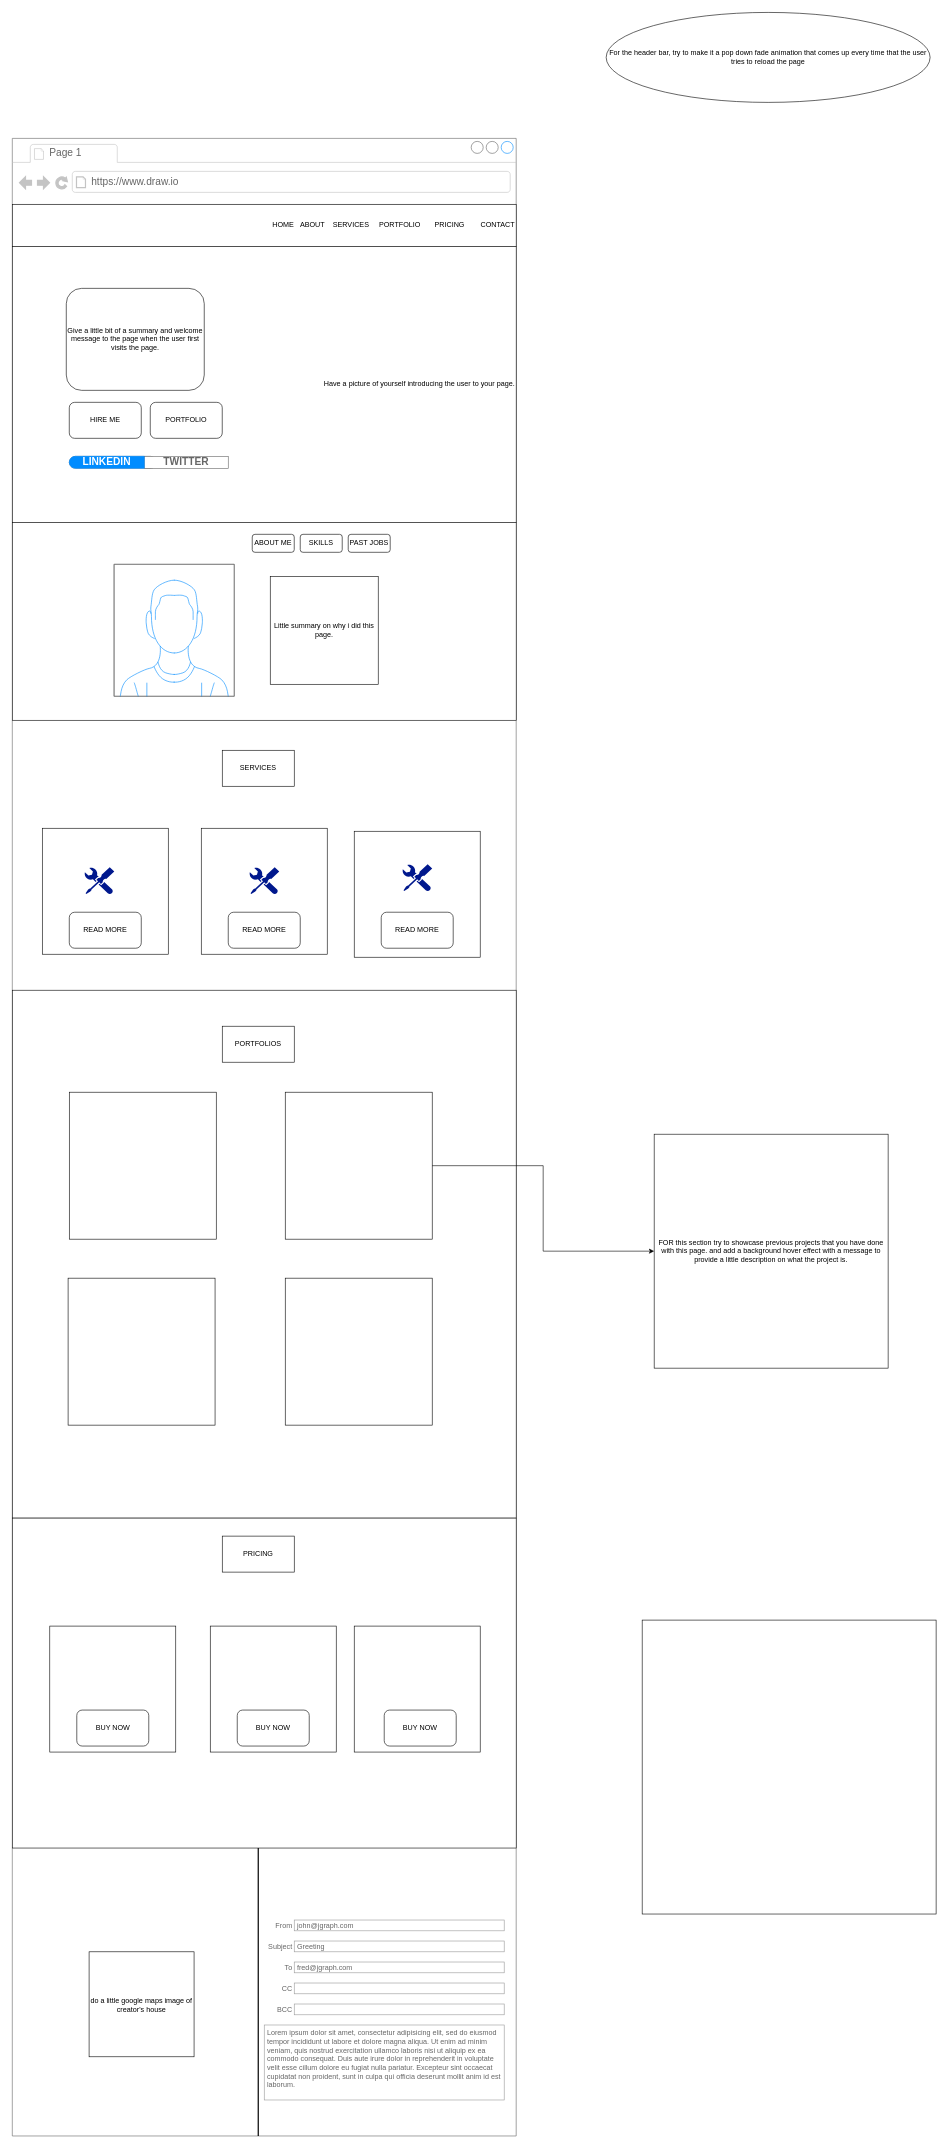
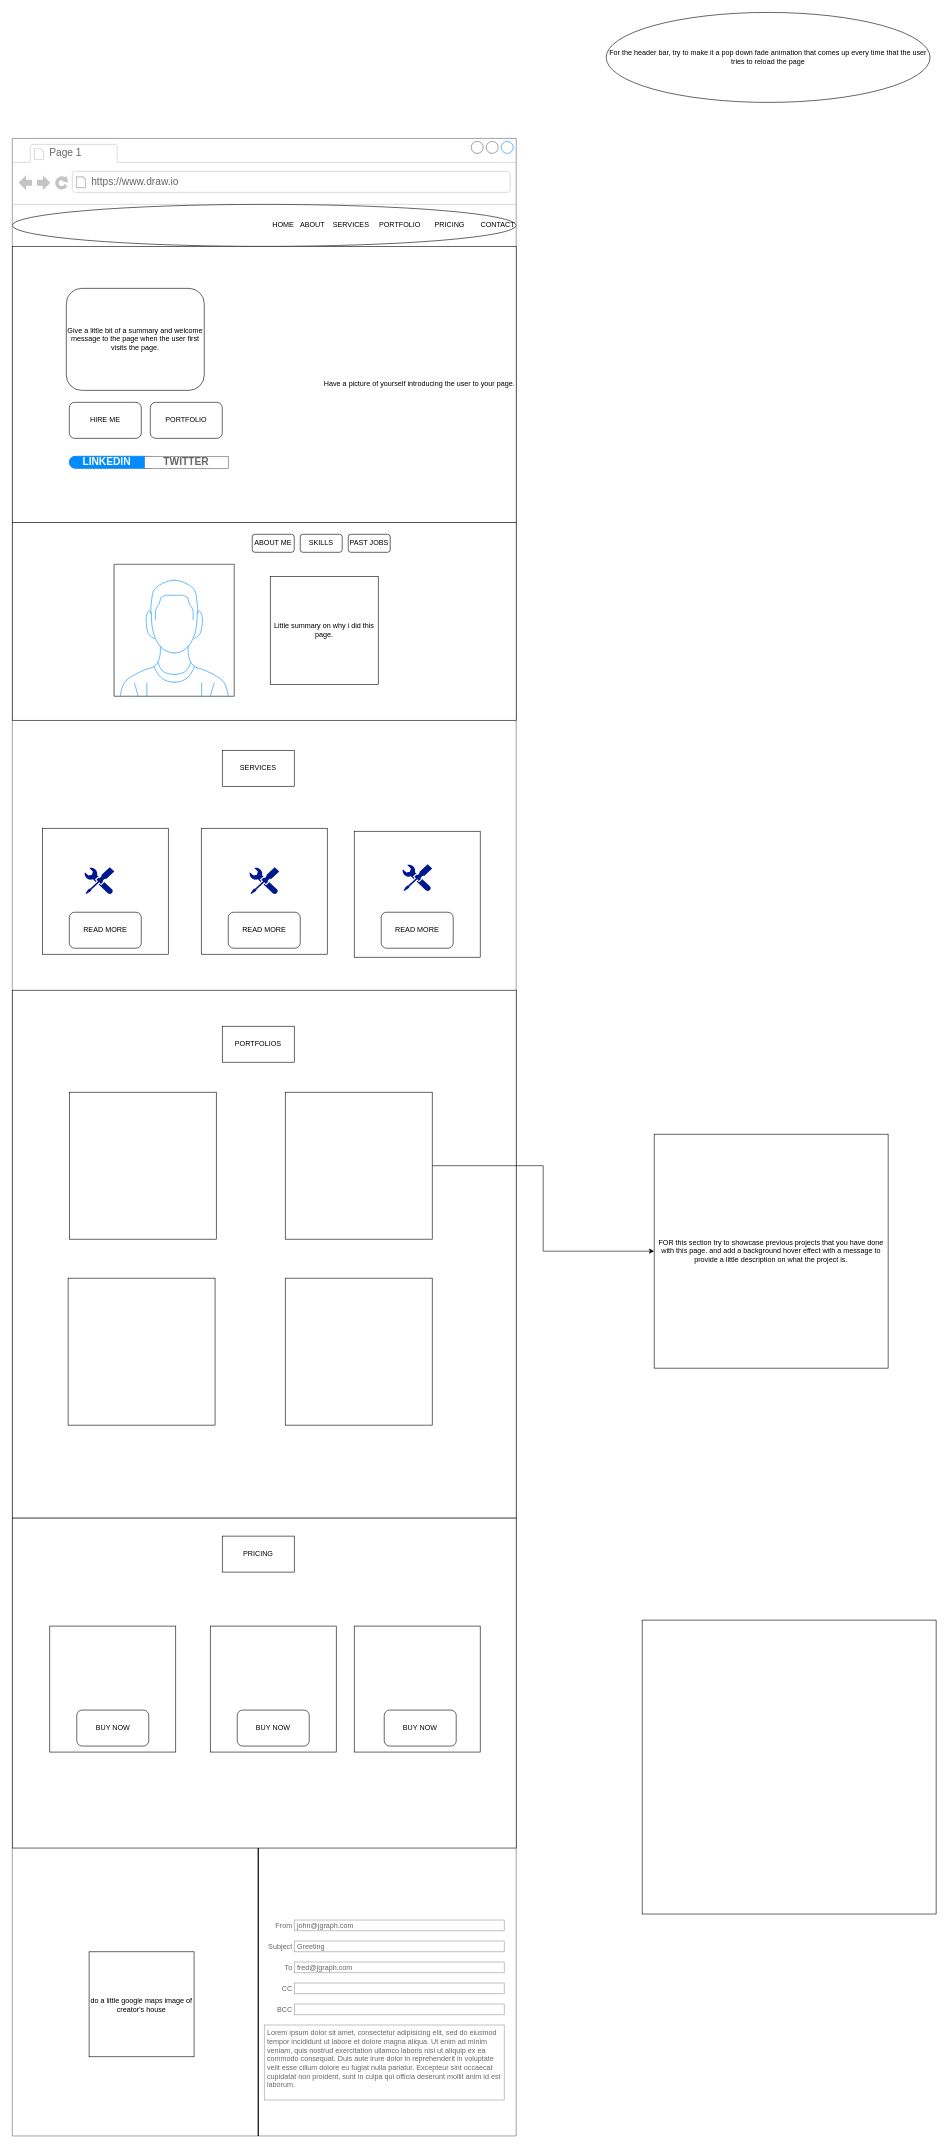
(264, 225) -> (264, 225)
